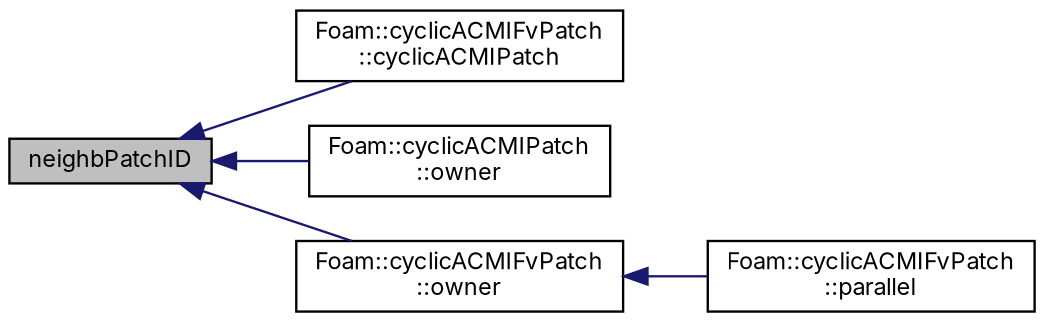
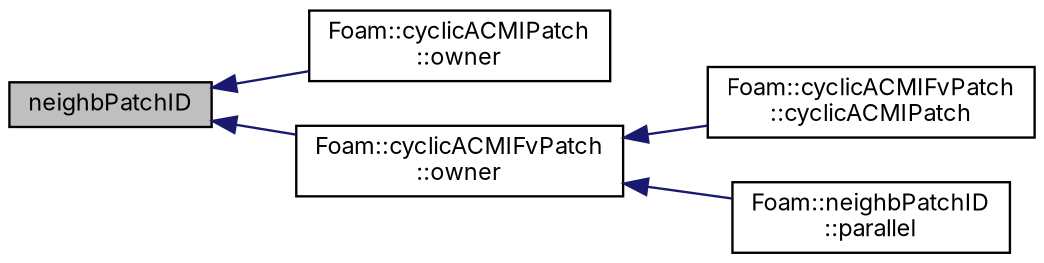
(277, 106) -> (677, 130)
(871, 276) -> (871, 218)
